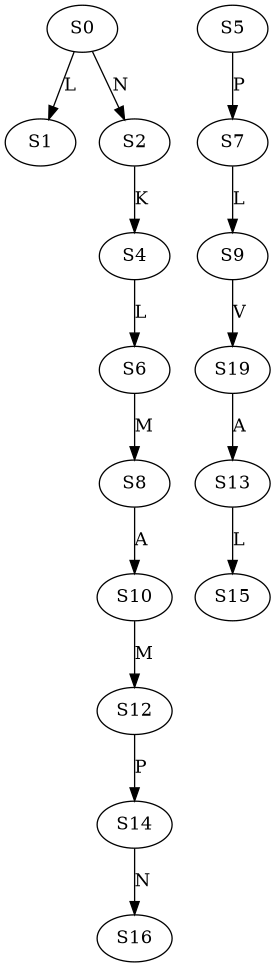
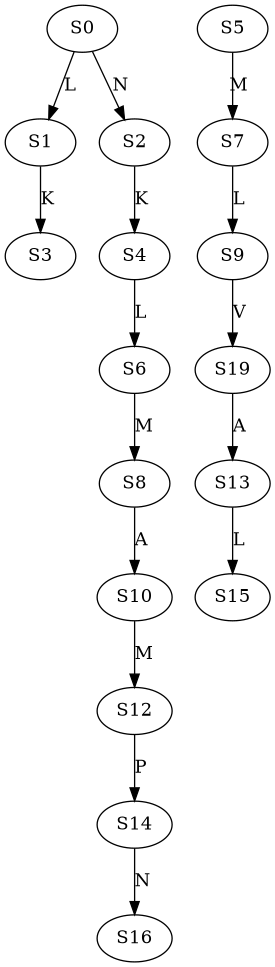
(239, 86) -> (239, 86)
none -> (41, 256)
